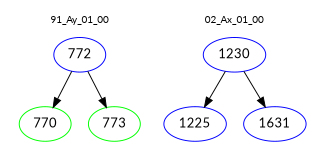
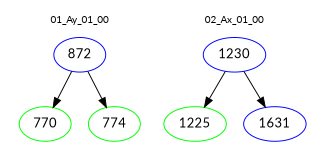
(80, 21) -> (80, 21)
(80, 55) -> (80, 55)
(114, 124) -> (114, 124)
(195, 124) -> (195, 124)
